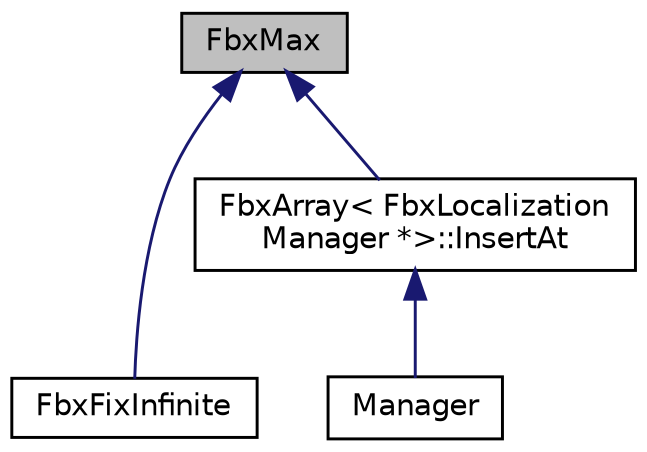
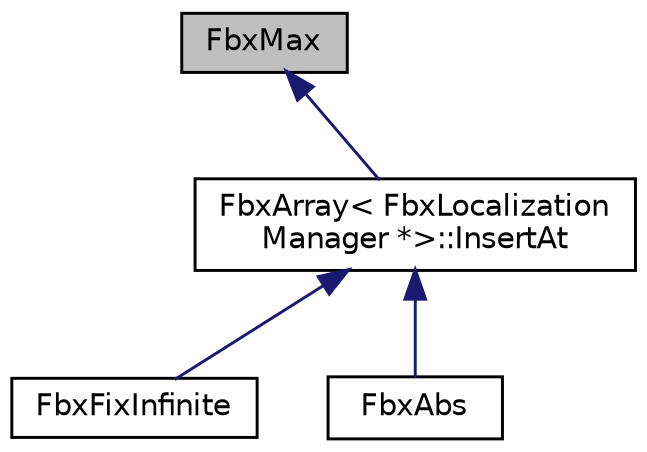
(154, 229) -> (249, 333)
(415, 408) -> (415, 408)
